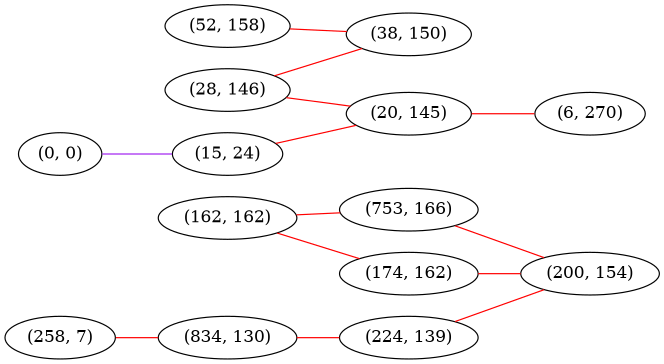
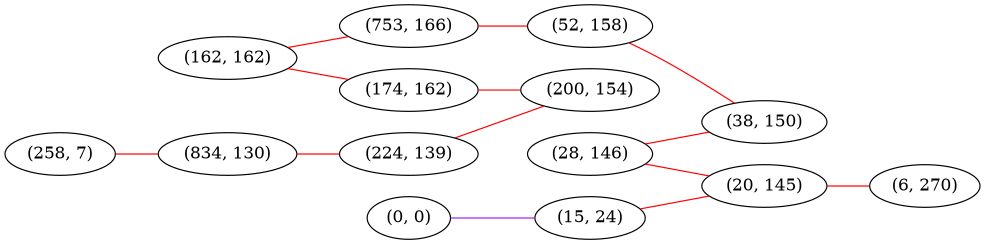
(500, 242) -> (503, 26)
